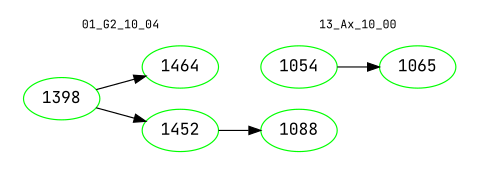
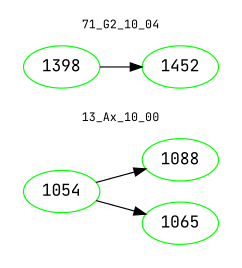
(121, 25) -> (121, 25)
(180, 67) -> none
(235, 130) -> (115, 177)
